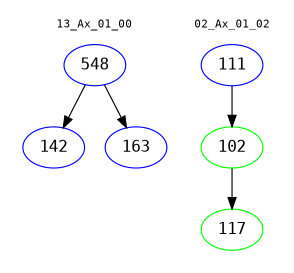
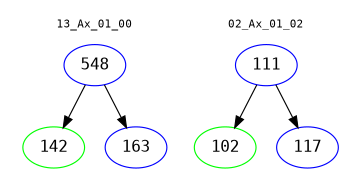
(54, 147) -> (54, 147)
(232, 183) -> (284, 101)
(232, 230) -> (307, 147)
